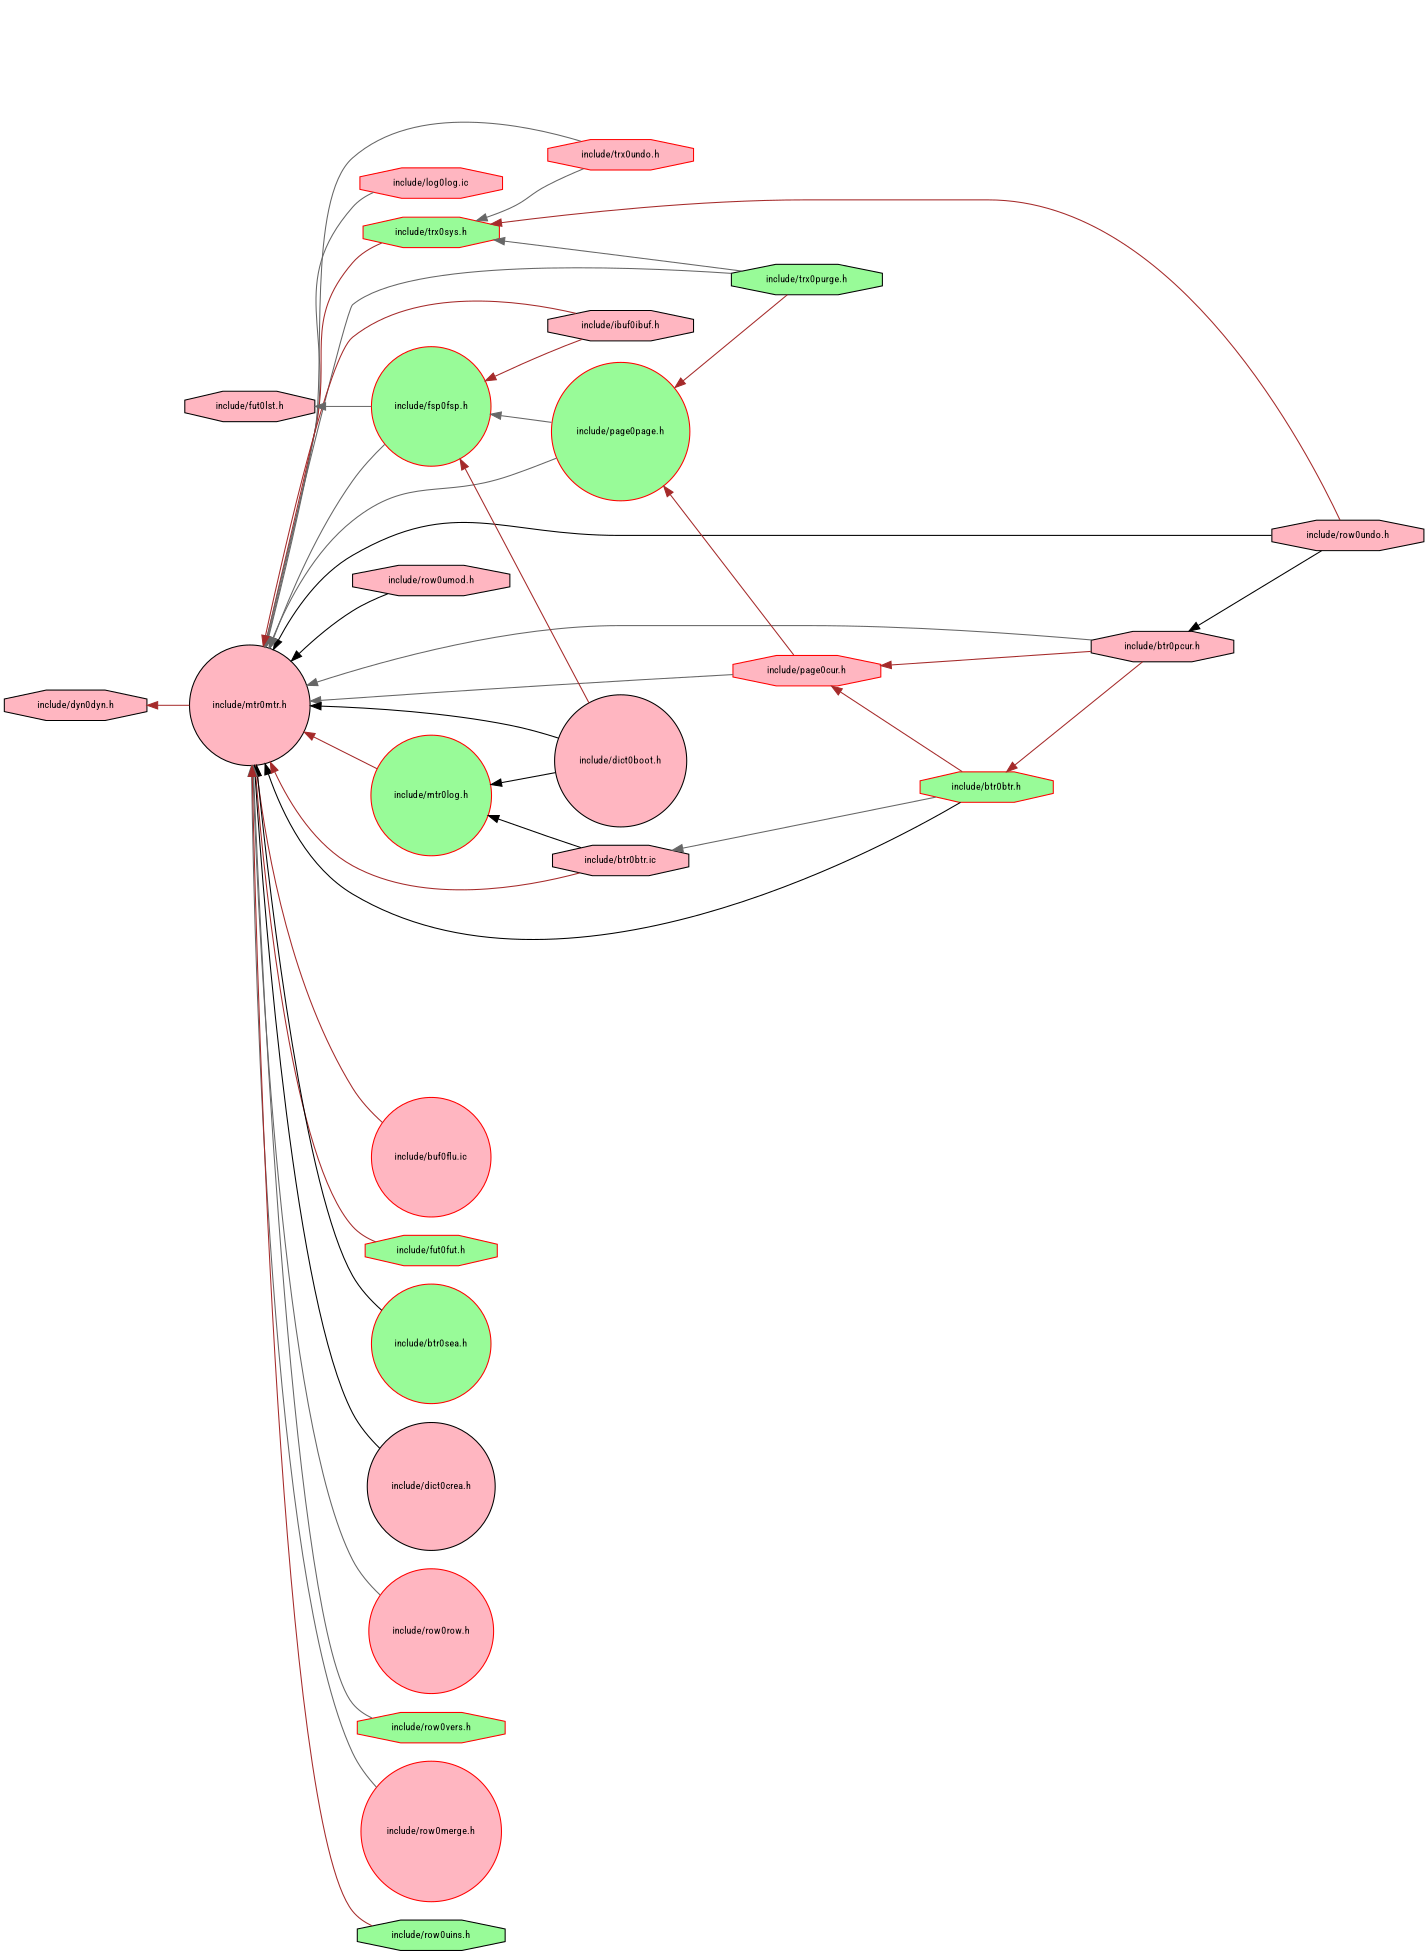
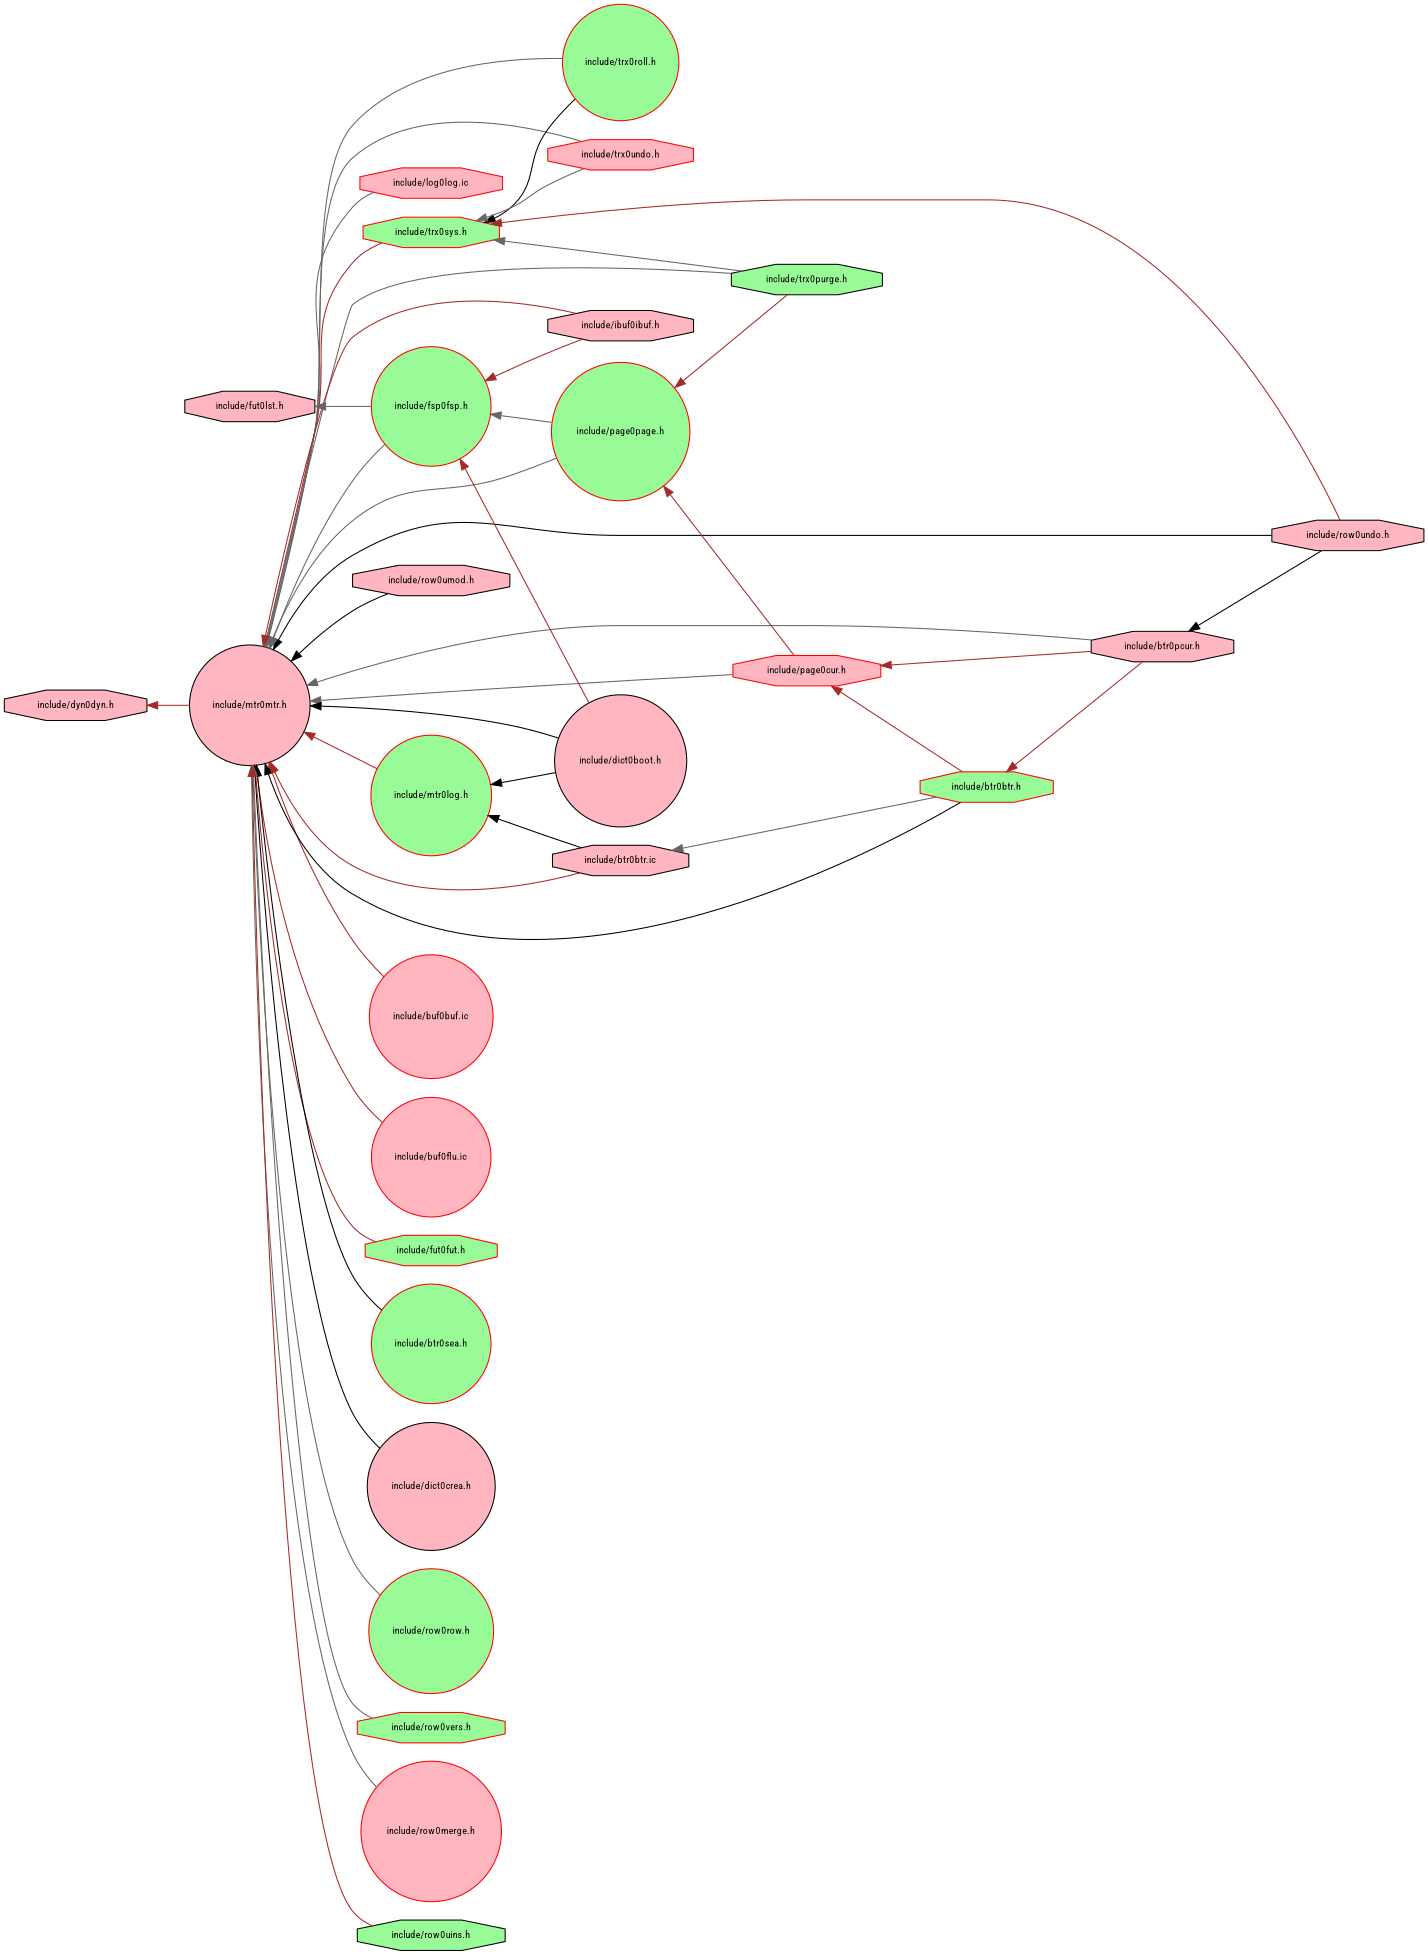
none -> (621, 62)
none -> (431, 1017)
(431, 1631) -> (431, 1631)
